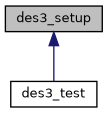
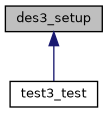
(54, 94) -> (54, 94)
